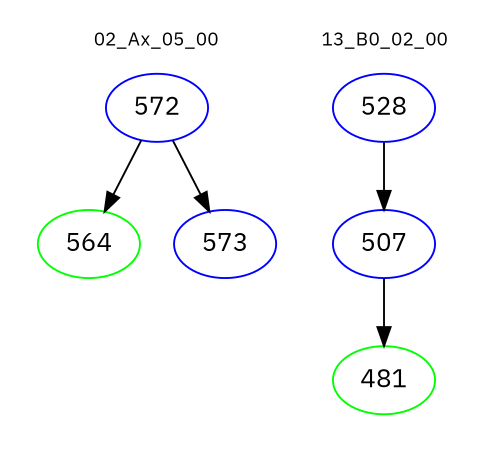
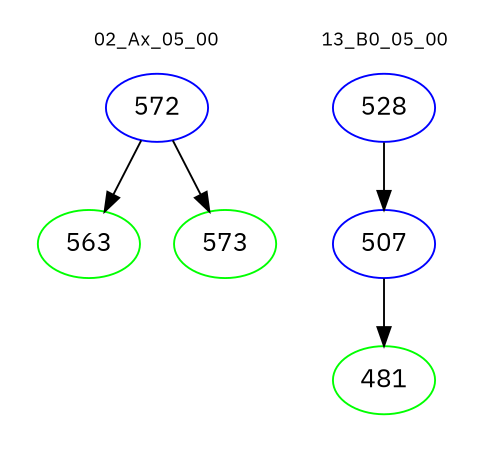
(385, 41) -> (385, 41)
(89, 244) -> (89, 244)
(225, 244) -> (225, 244)
